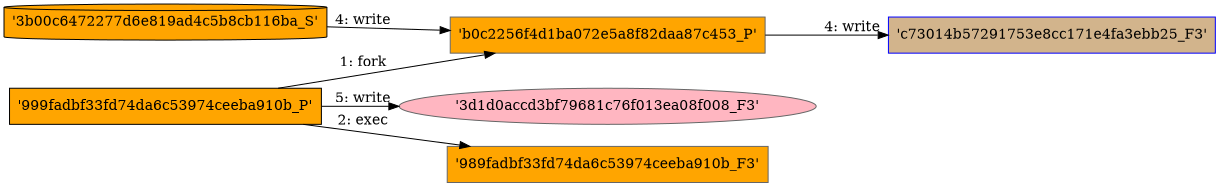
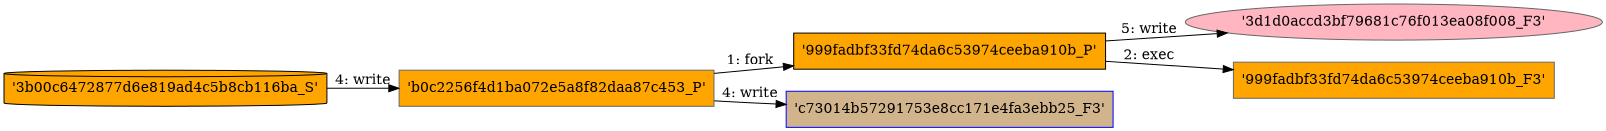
(165, 22) -> (165, 88)
(381, 72) -> (749, 70)
(608, 164) -> (1394, 80)
